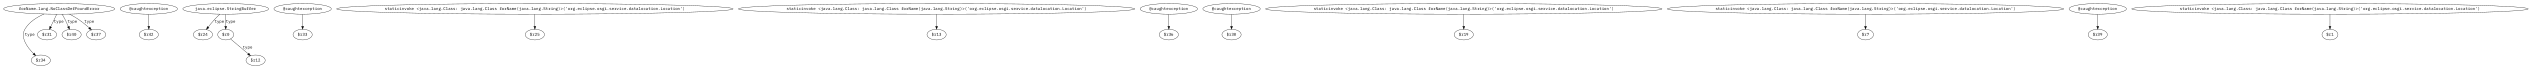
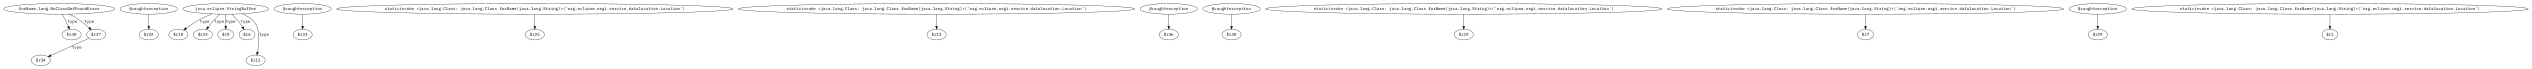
(24, 31) -> (70, 47)
(47, 35) -> none
none -> (178, 35)
none -> (247, 35)
(239, 46) -> (258, 29)
